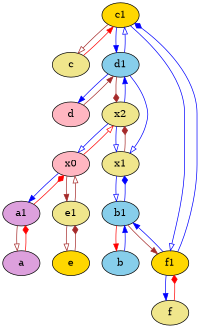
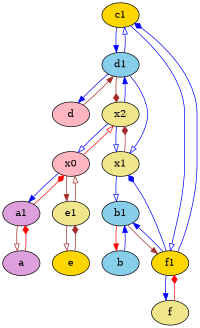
(71, 65) -> none
(125, 193) -> (152, 215)
